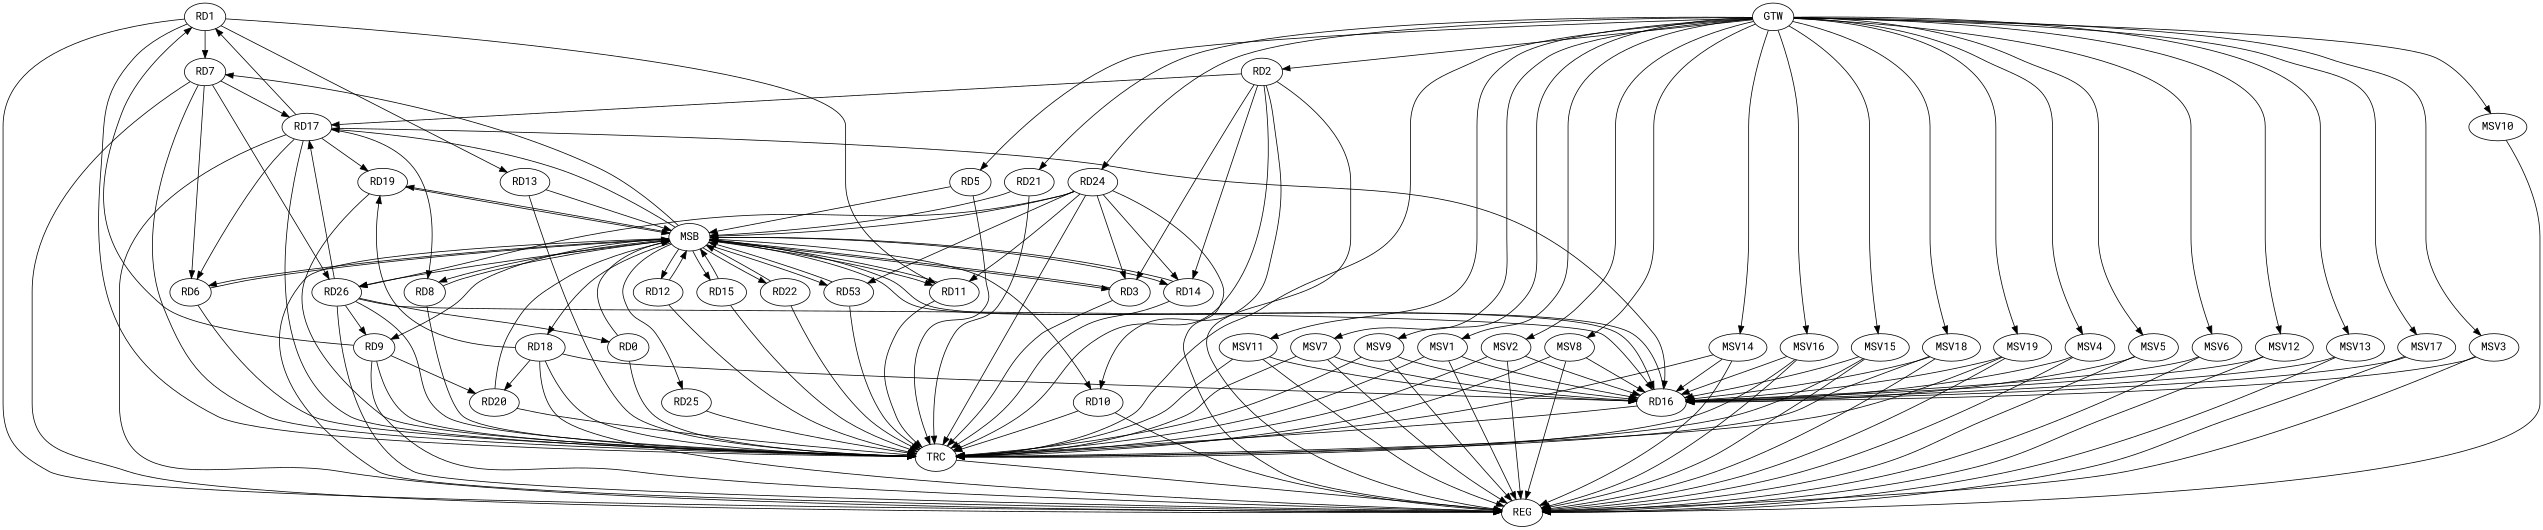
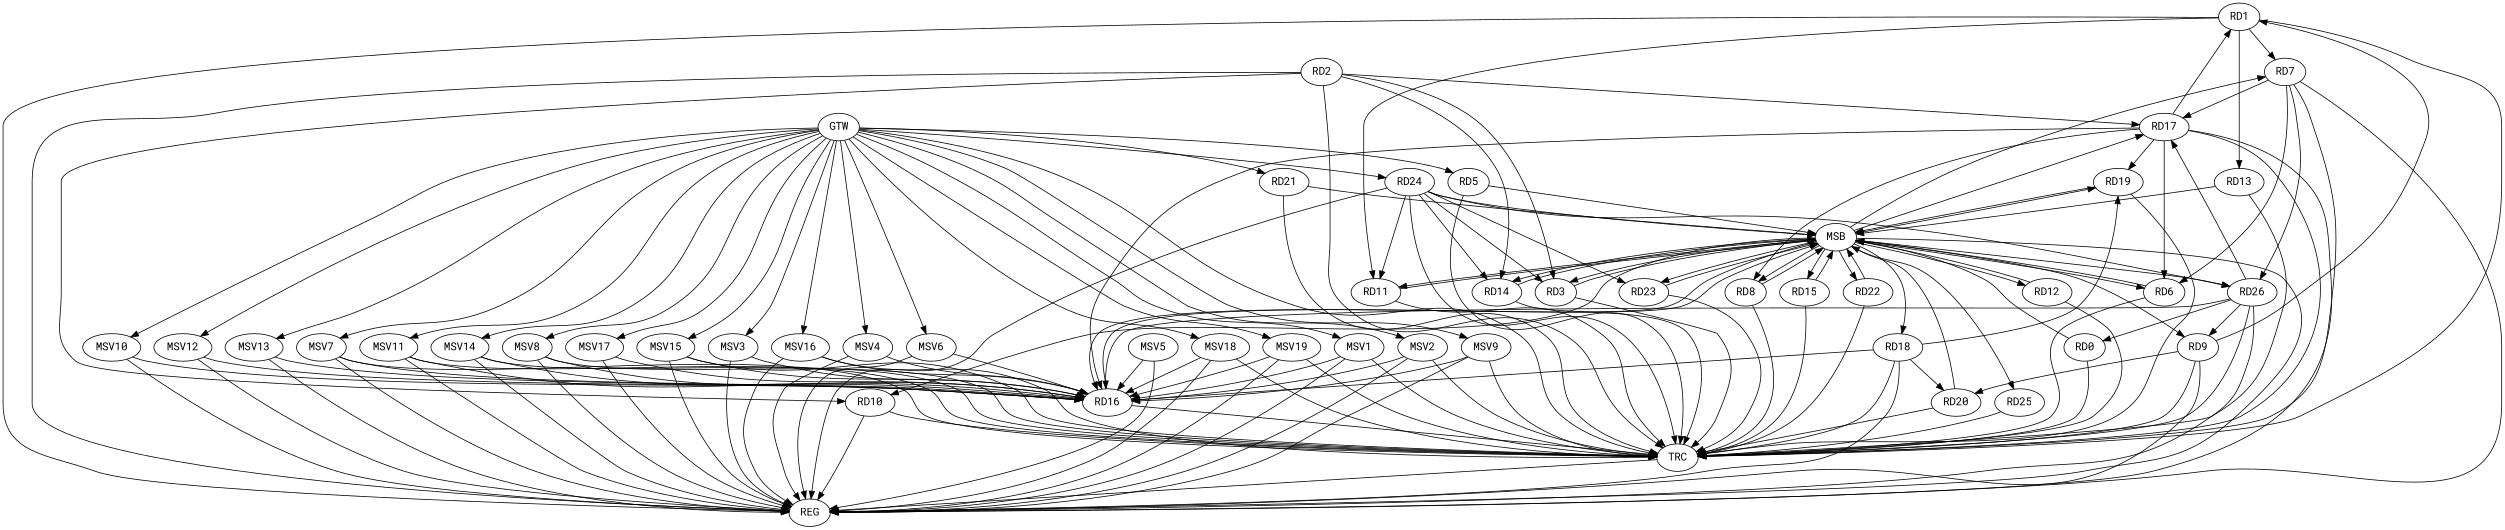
(1498, 46) -> none
(2063, 77) -> none
(849, 292) -> (1644, 292)
none -> (603, 385)
